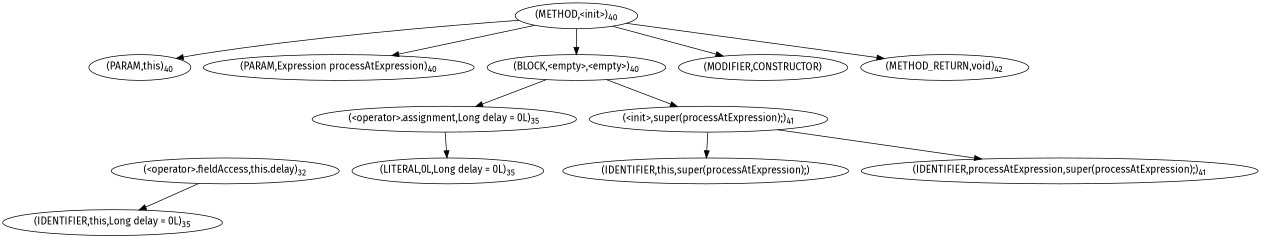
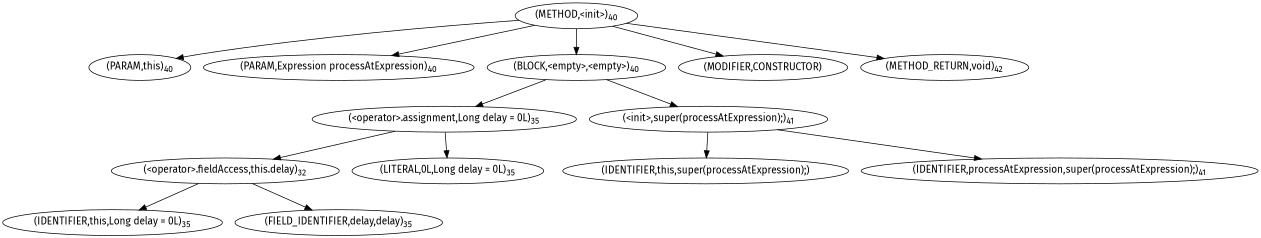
none -> (338, 144)
none -> (339, 223)
